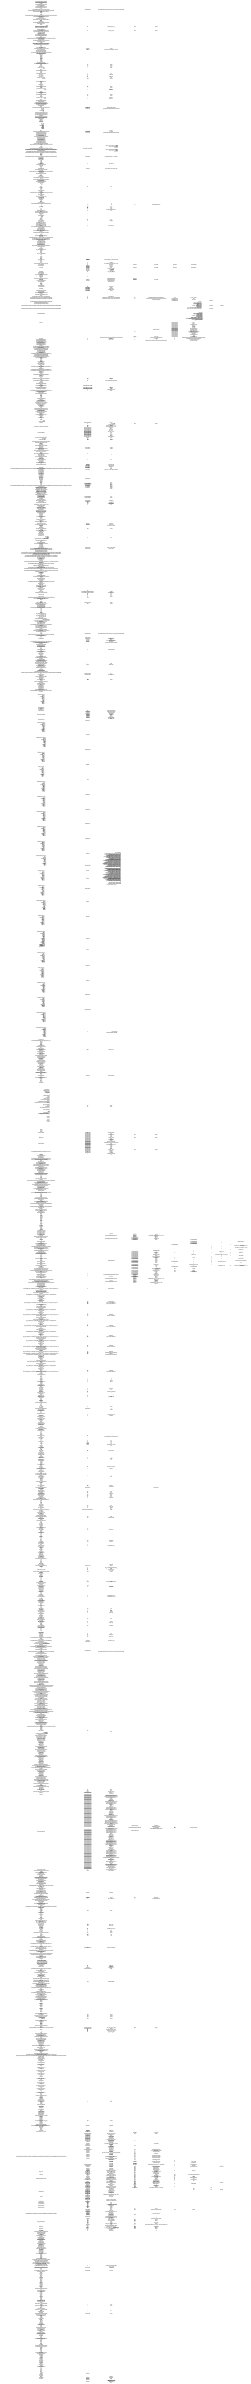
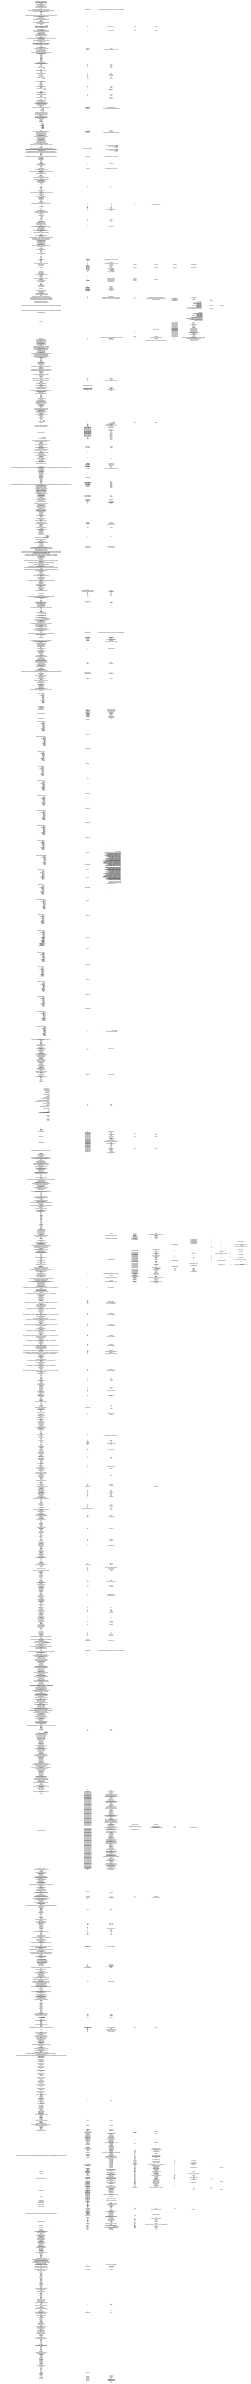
(76, 422) -> (77, 433)
